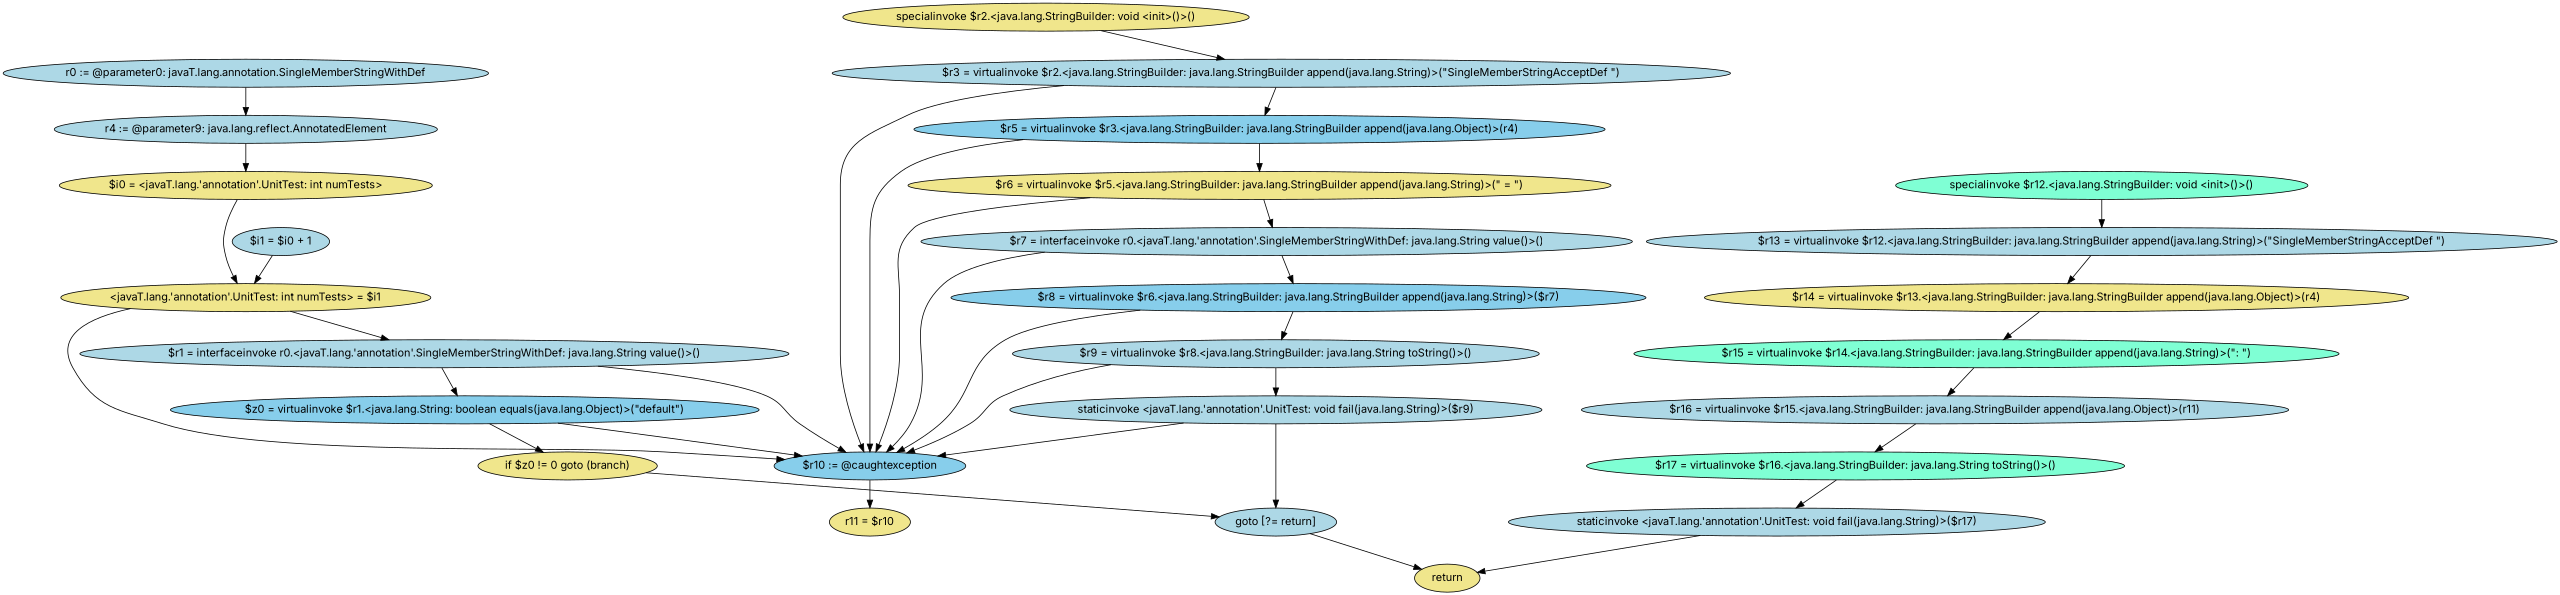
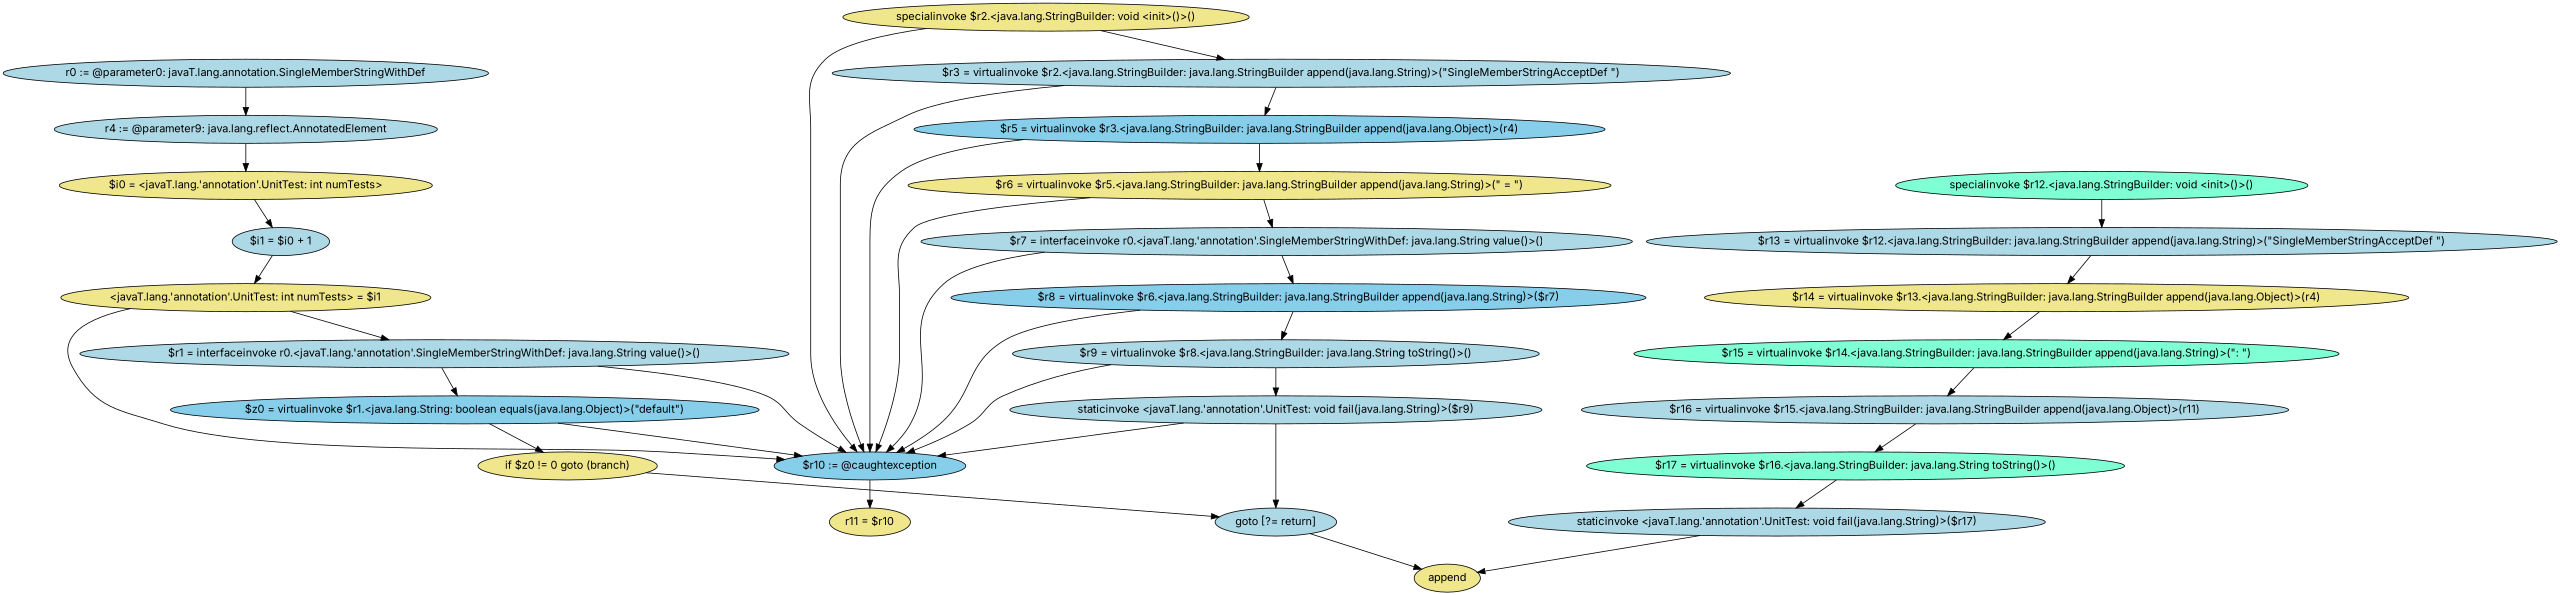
none -> (811, 202)
(224, 238) -> (261, 210)
(1447, 578) -> (1447, 578)
